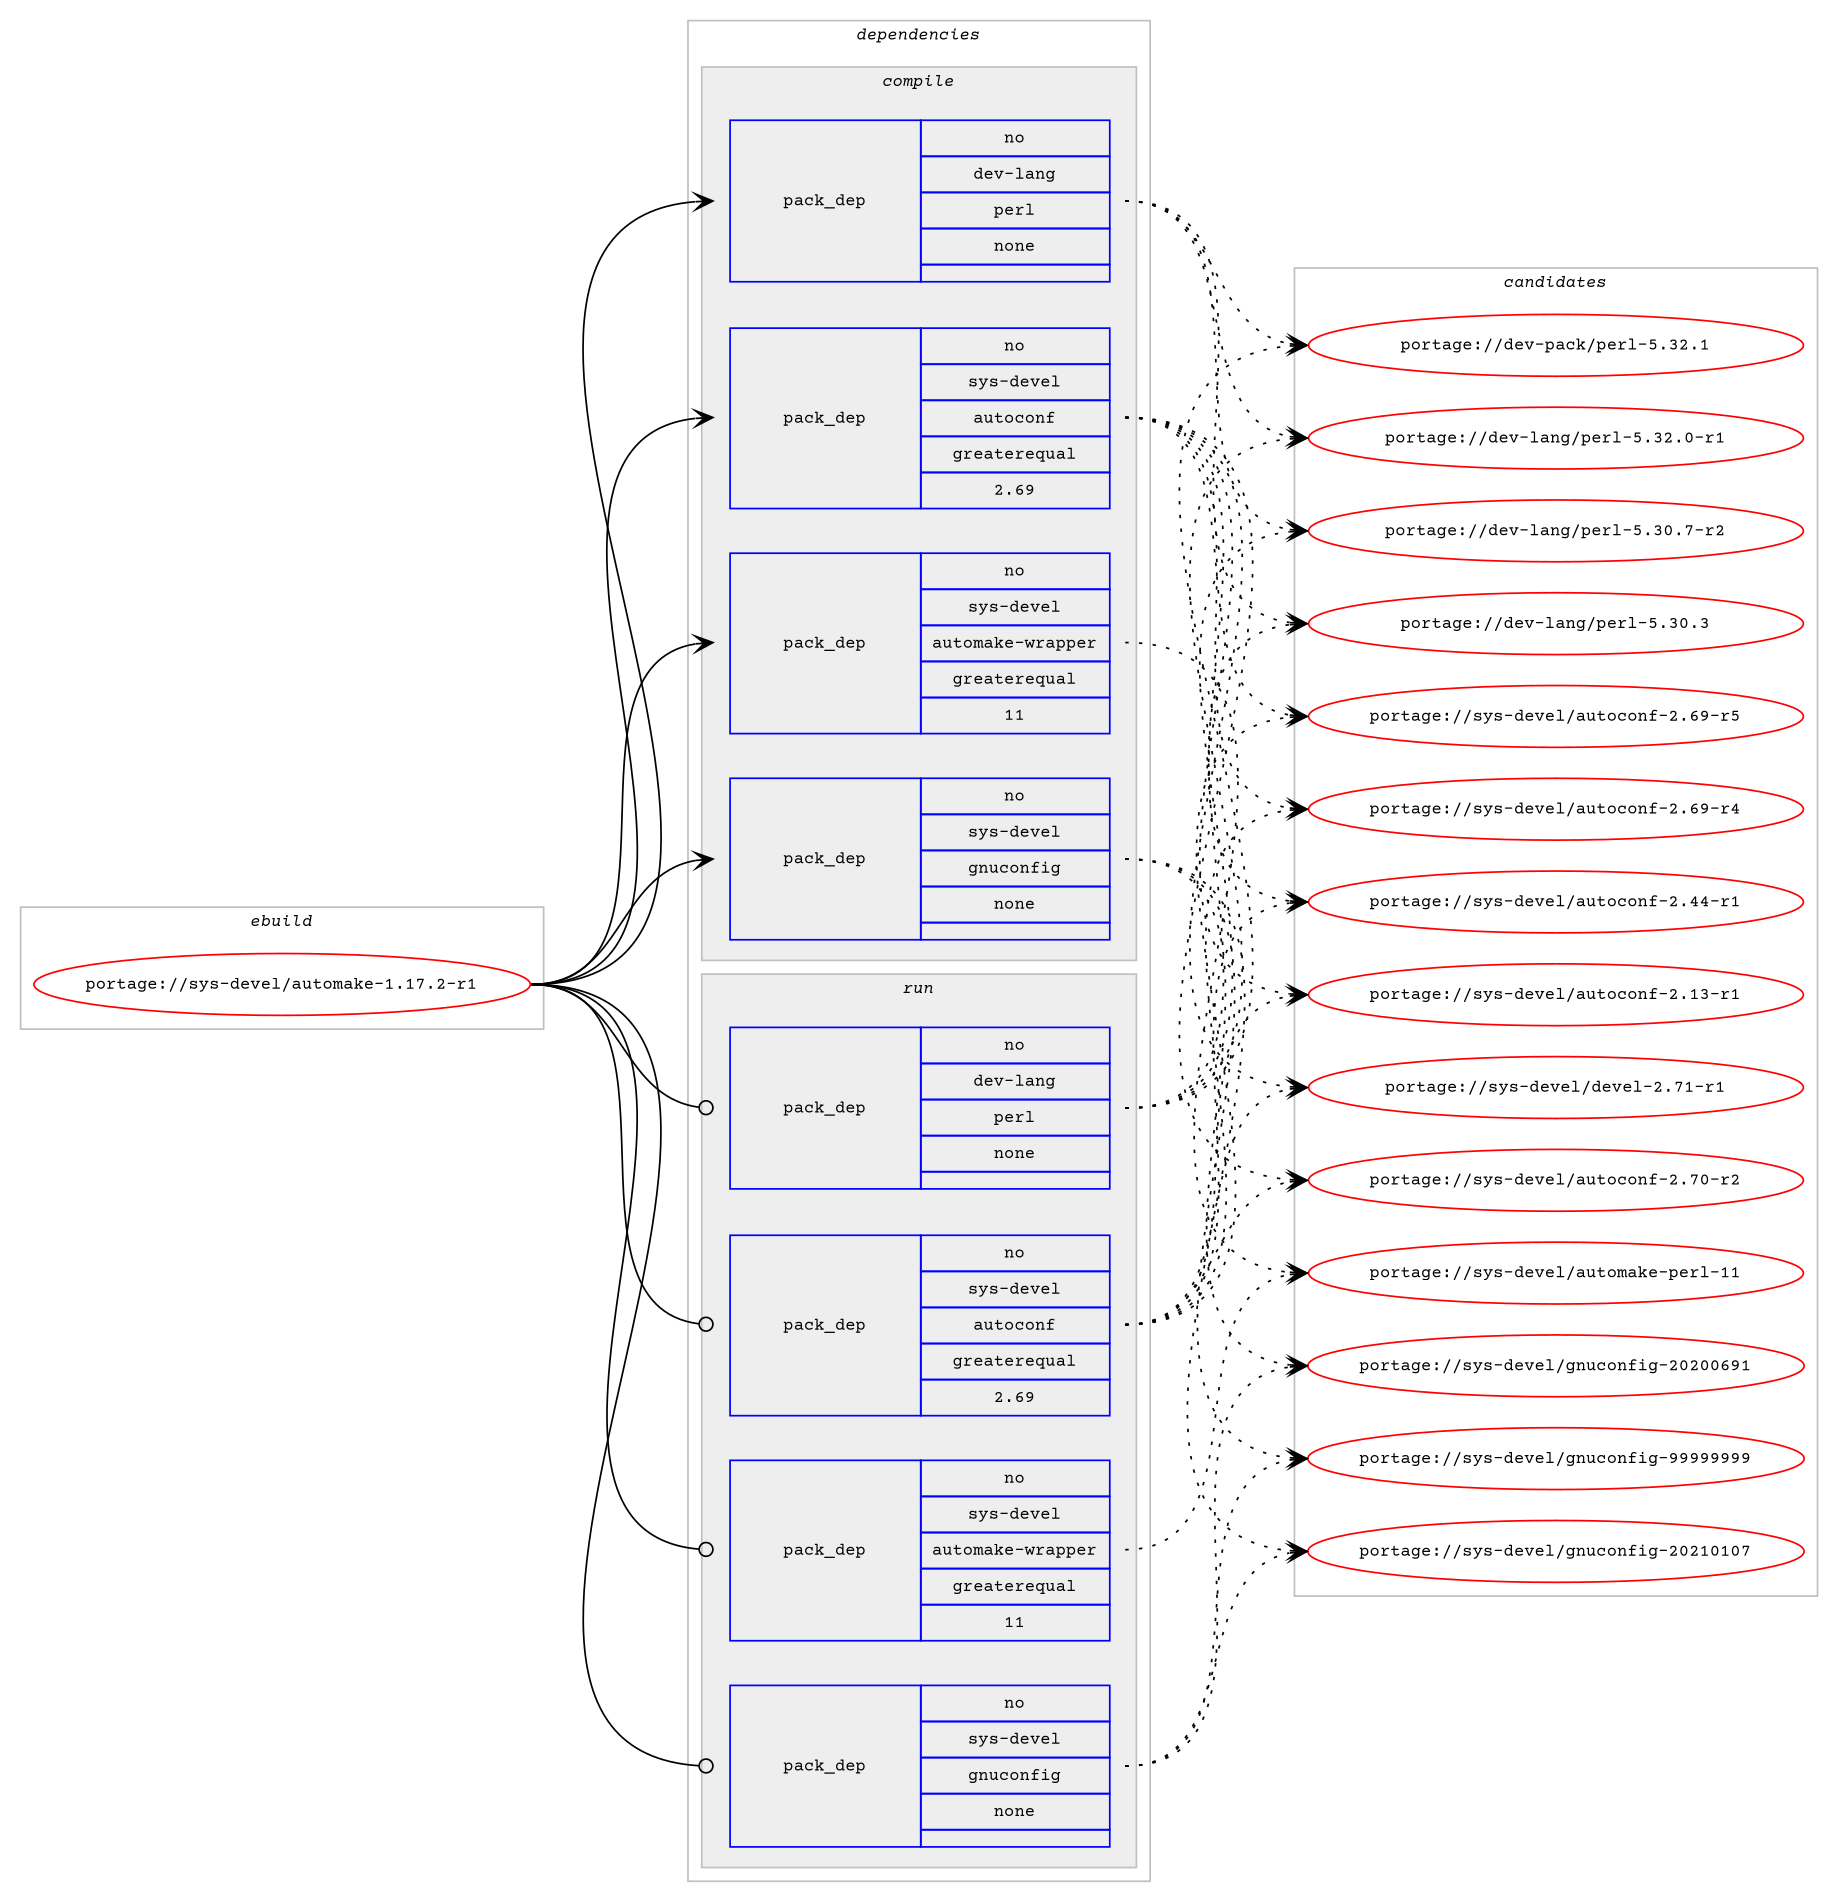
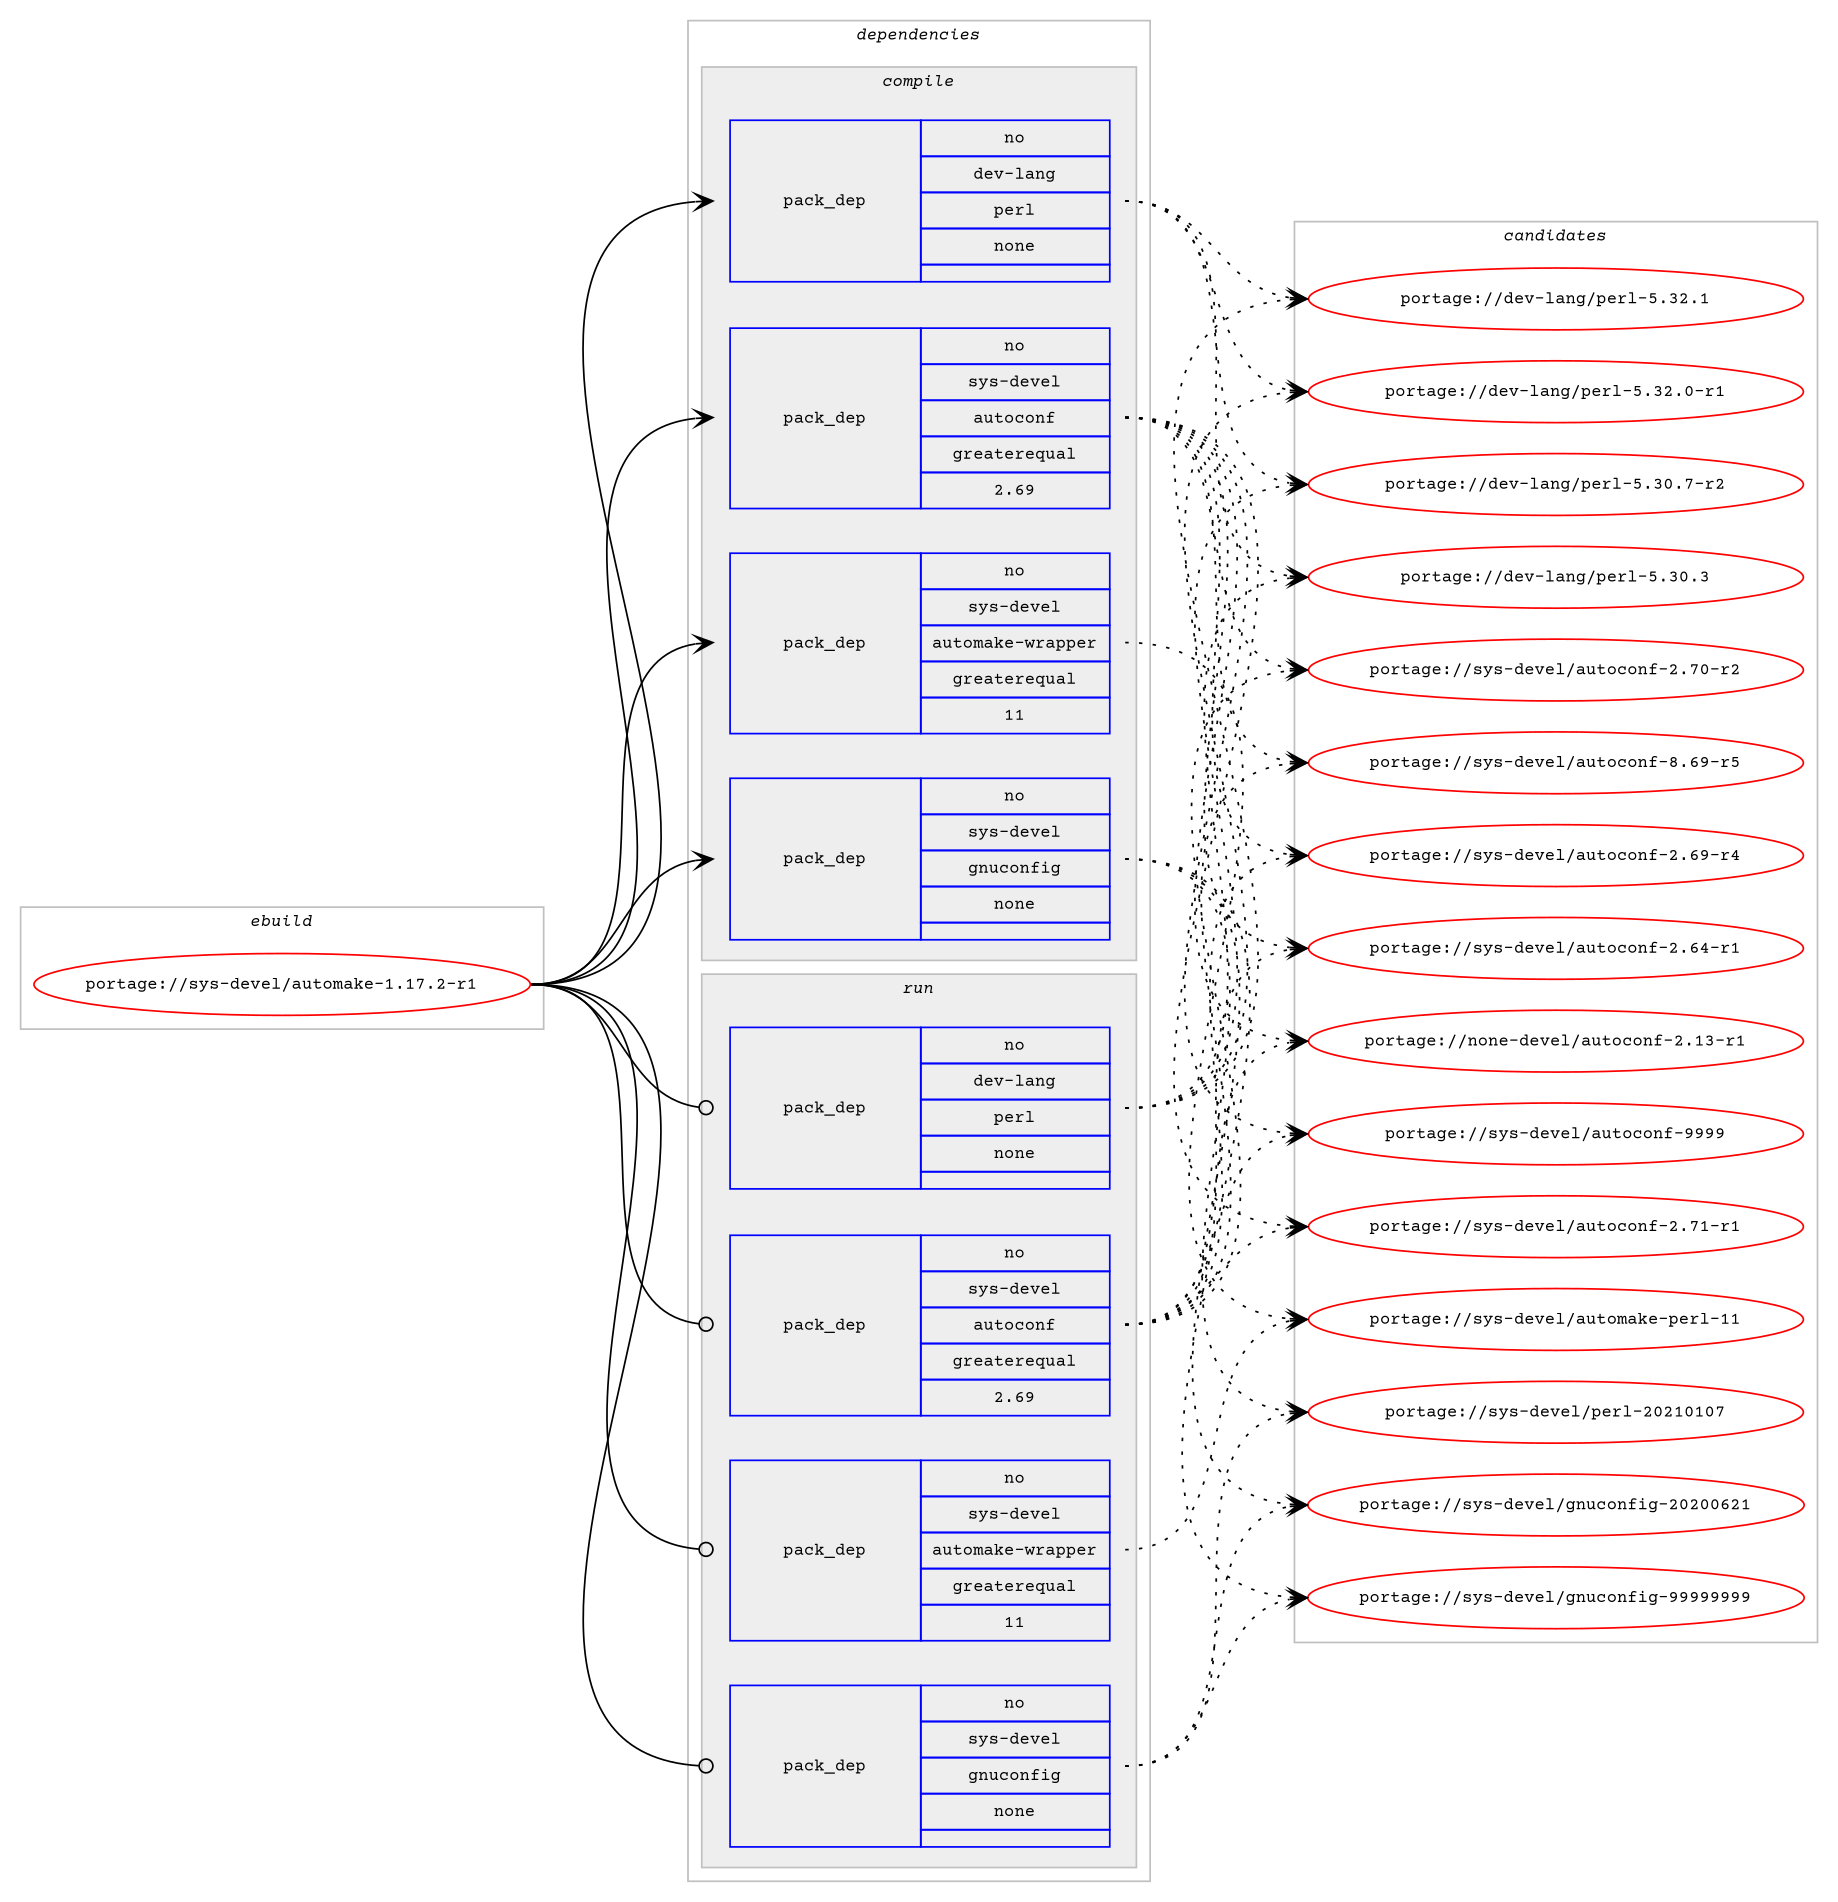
(1556, 345) -> (1556, 299)
(1556, 716) -> (1556, 763)
(1556, 902) -> (1556, 948)
(1556, 995) -> (1556, 1041)
(1556, 1088) -> (1556, 1227)
none -> (1556, 1134)
(1556, 1366) -> (1556, 1505)
(1556, 1551) -> (1556, 1412)
